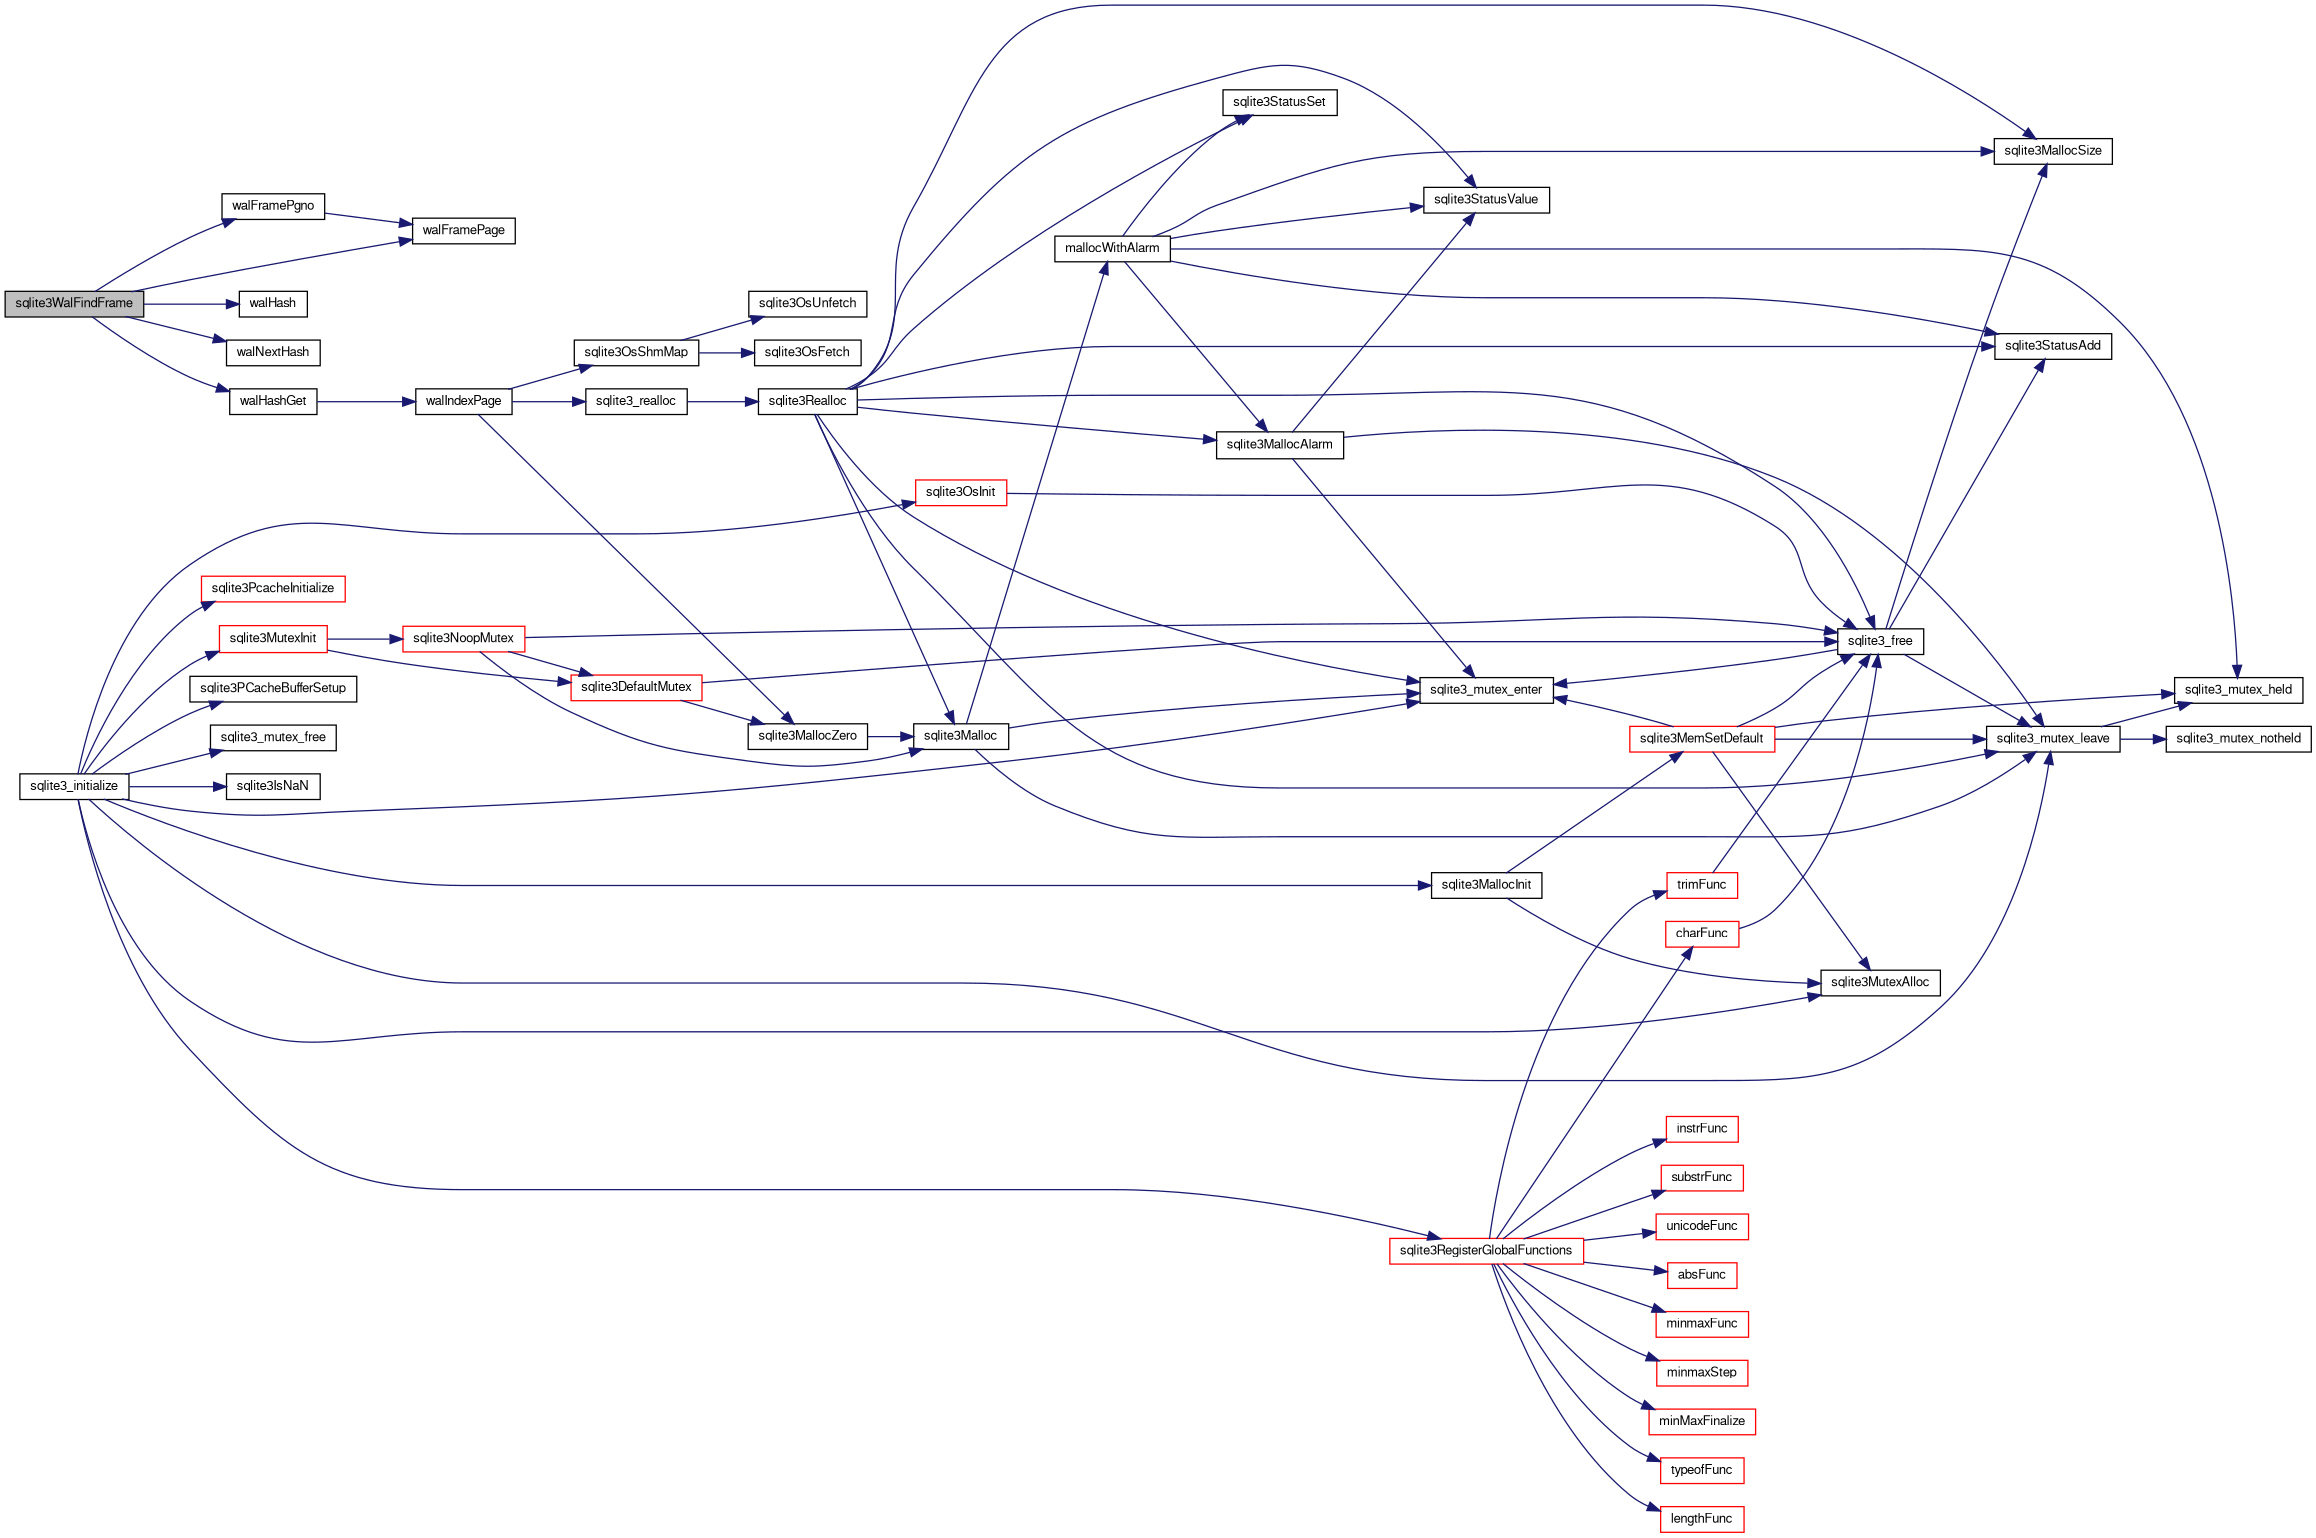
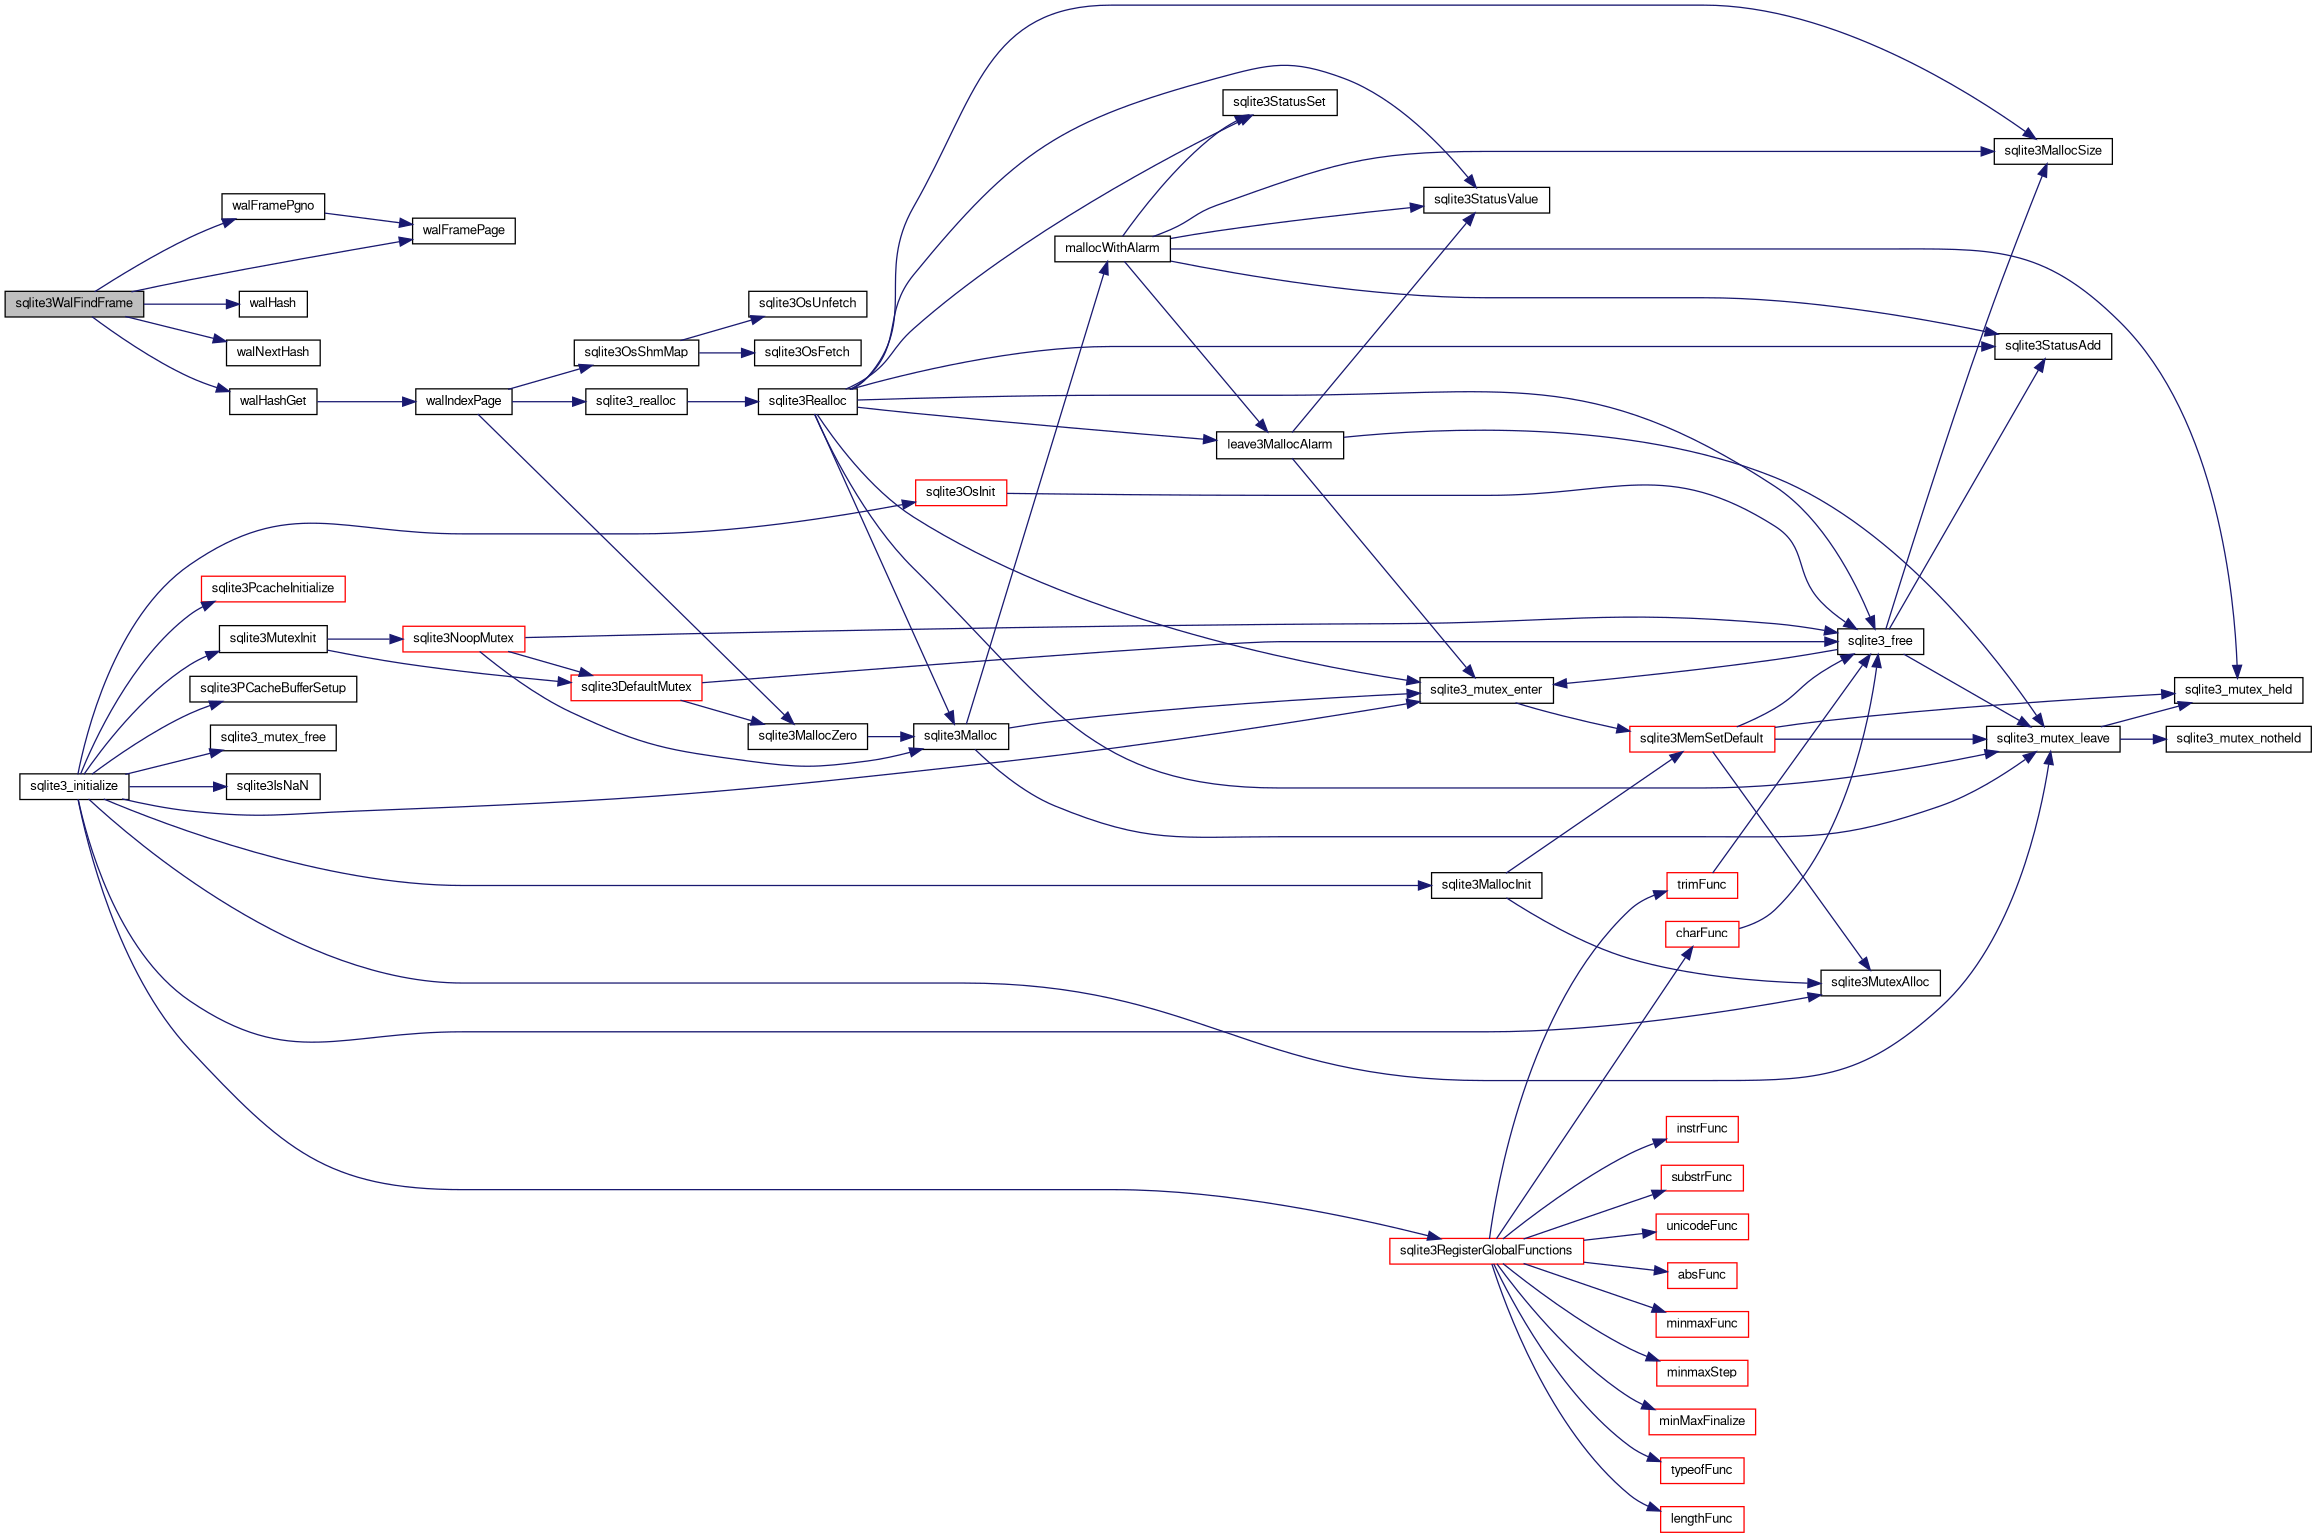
(1280, 445) -> (1280, 445)
(273, 639) -> (273, 639)
(1620, 712) -> (1566, 717)
